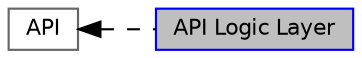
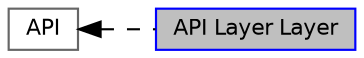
(255, 29) -> (256, 29)
